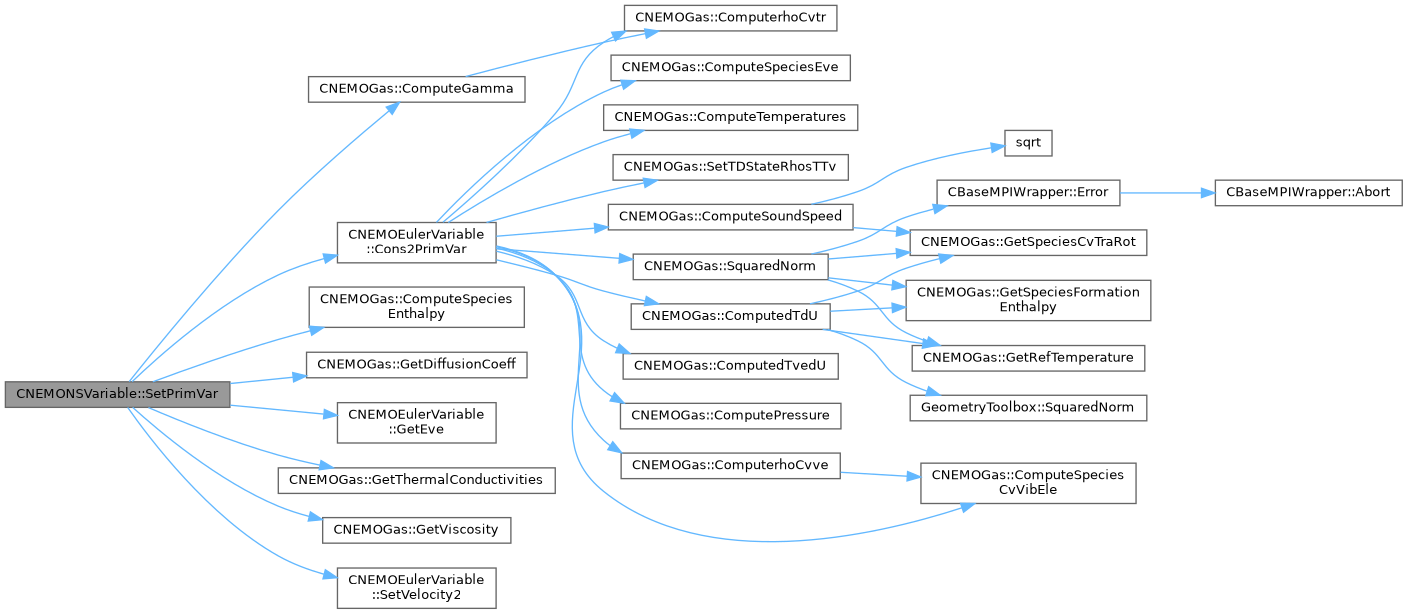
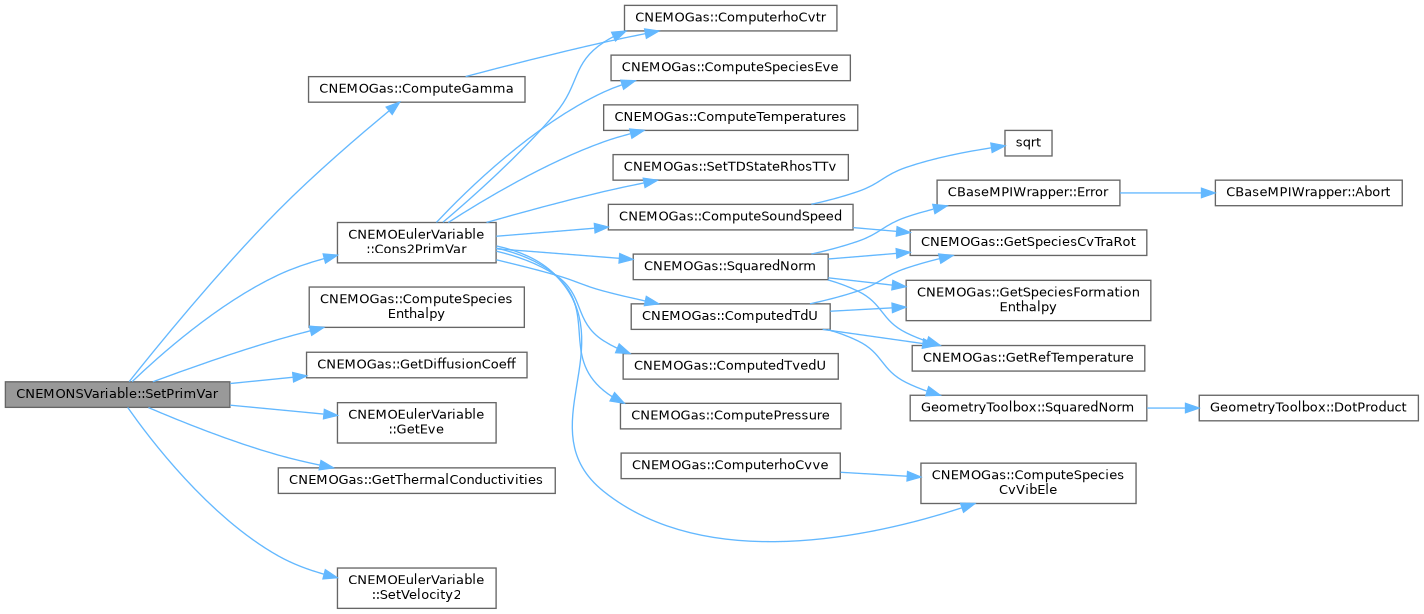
(579, 329) -> none
none -> (1309, 408)
(417, 530) -> none
